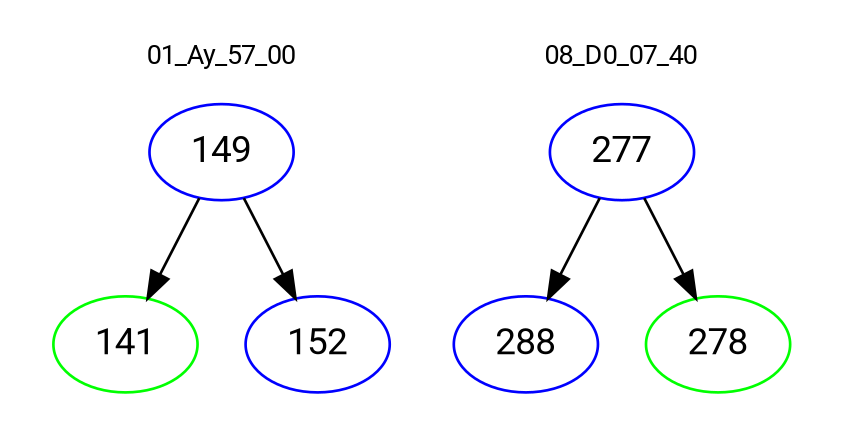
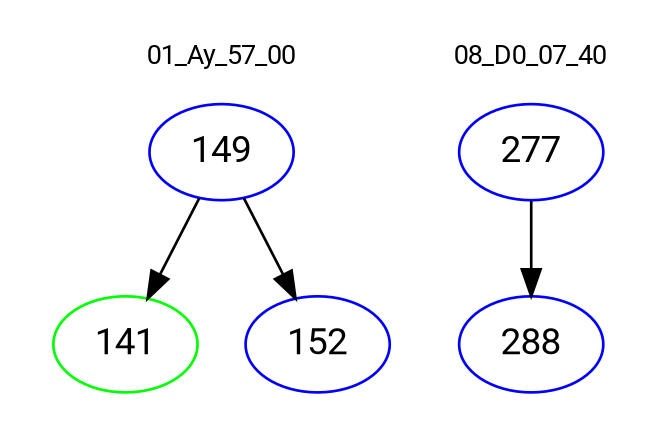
(718, 344) -> none
